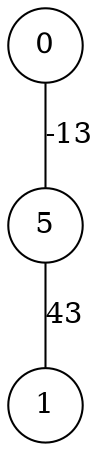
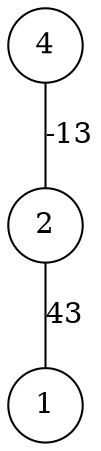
(45, 45) -> (45, 45)
(45, 225) -> (45, 225)
